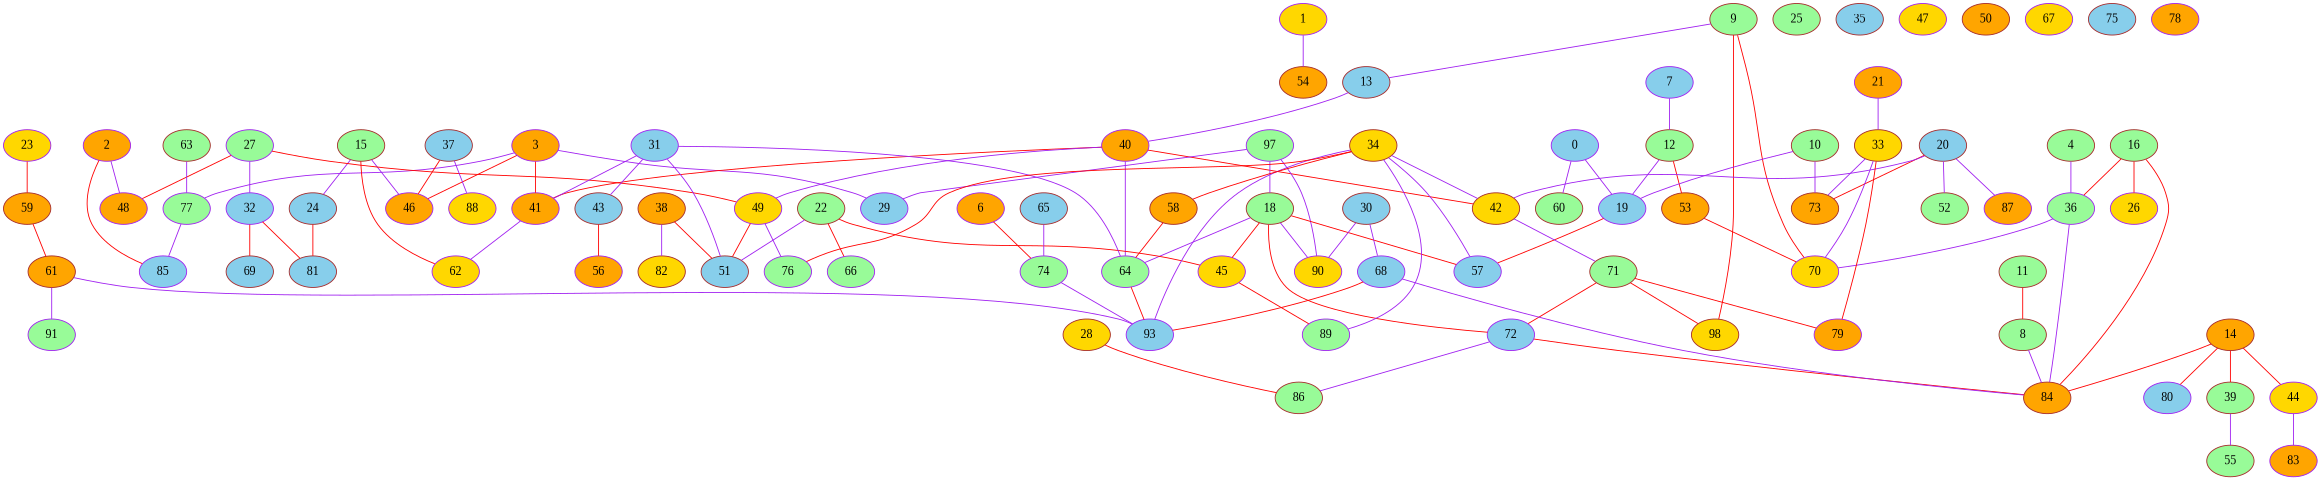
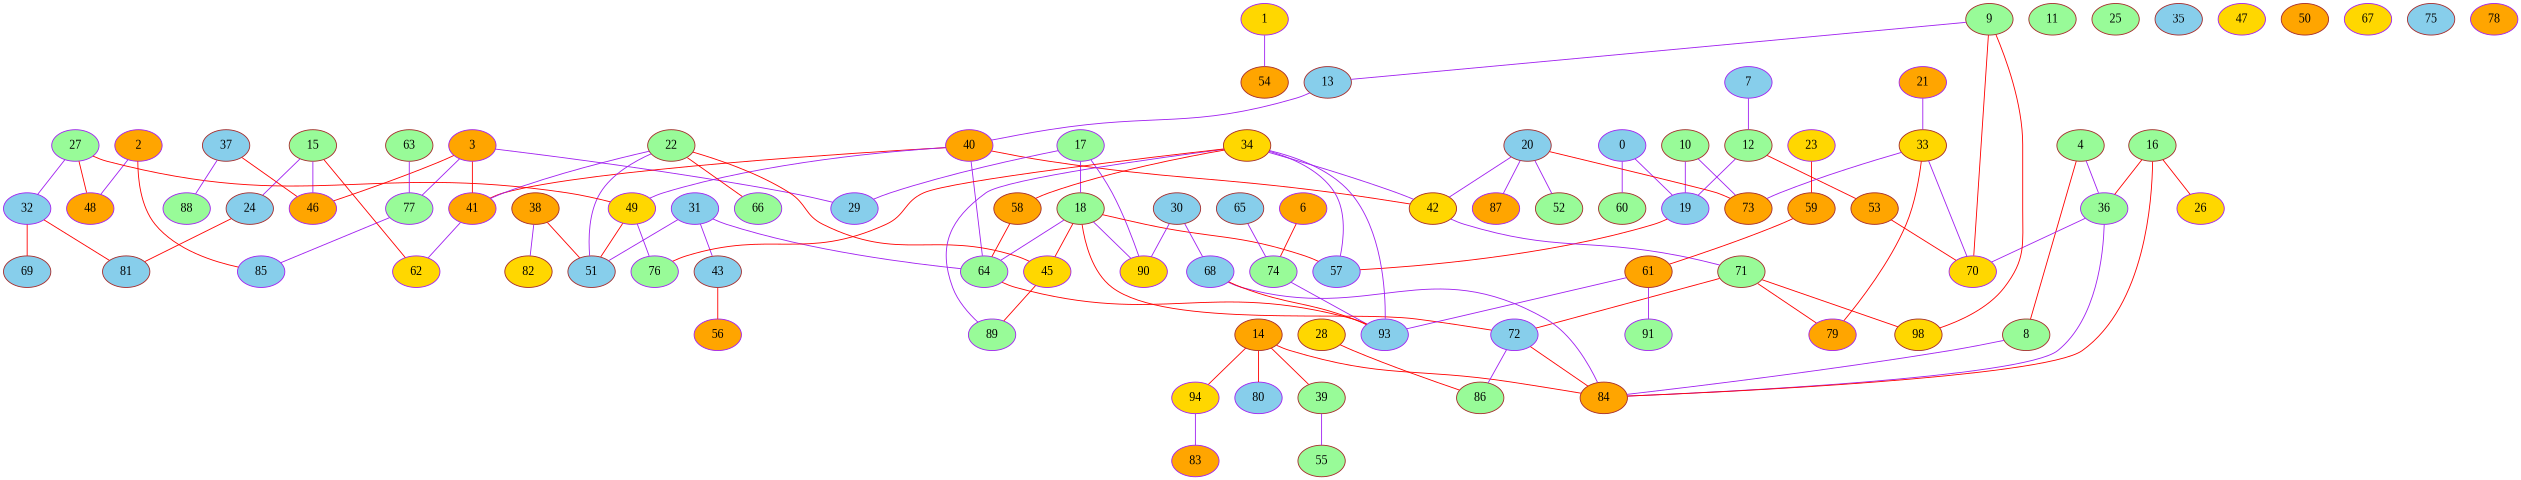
(1270, 145) -> (1081, 145)
(599, 175) -> (569, 172)
(472, 209) -> (187, 209)
(2023, 303) -> (2053, 240)
(2294, 398) -> (1195, 398)
